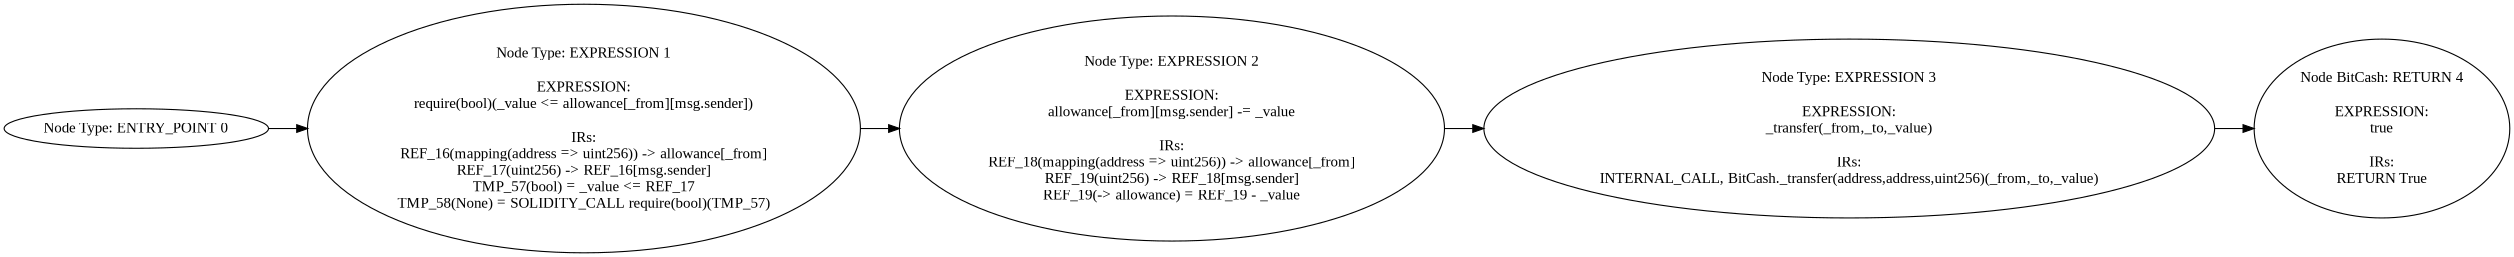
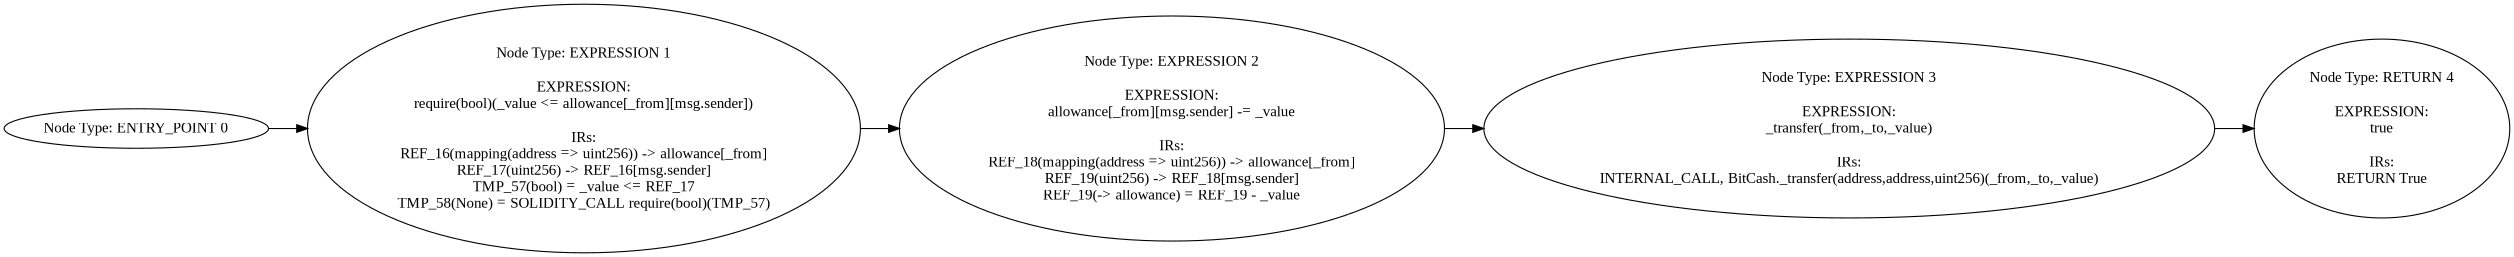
(2382, 129) -> (2382, 129)
